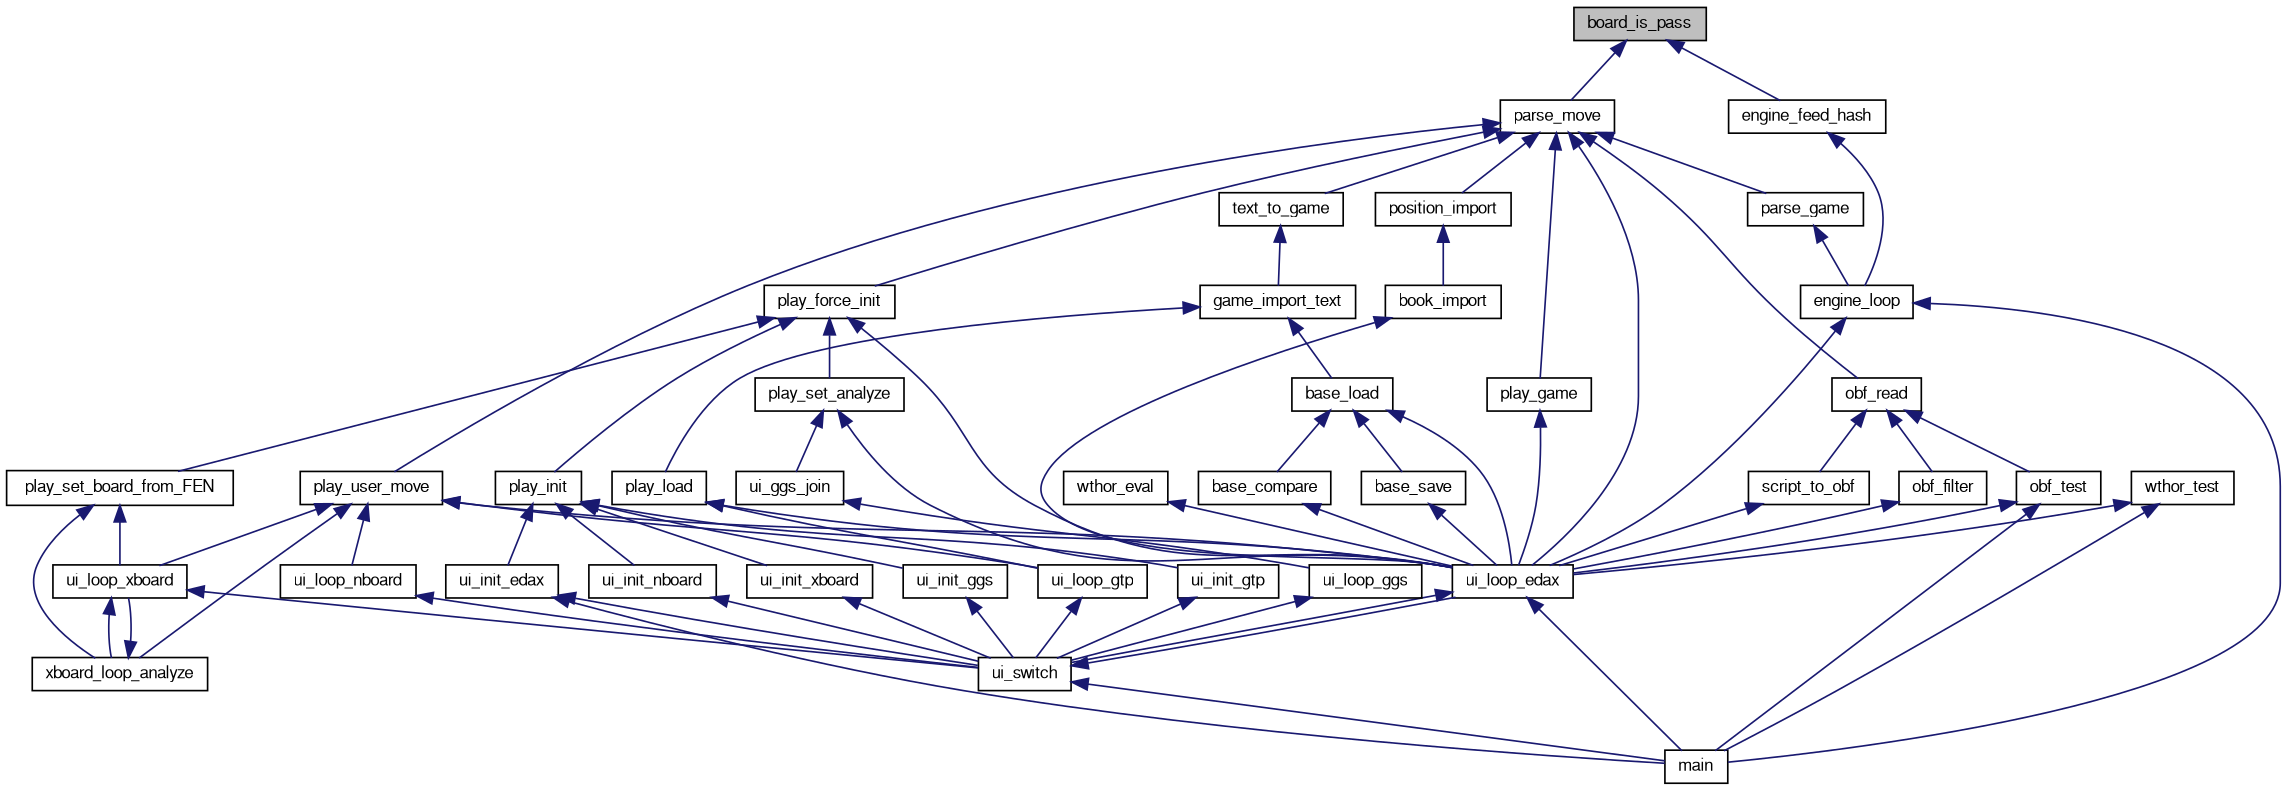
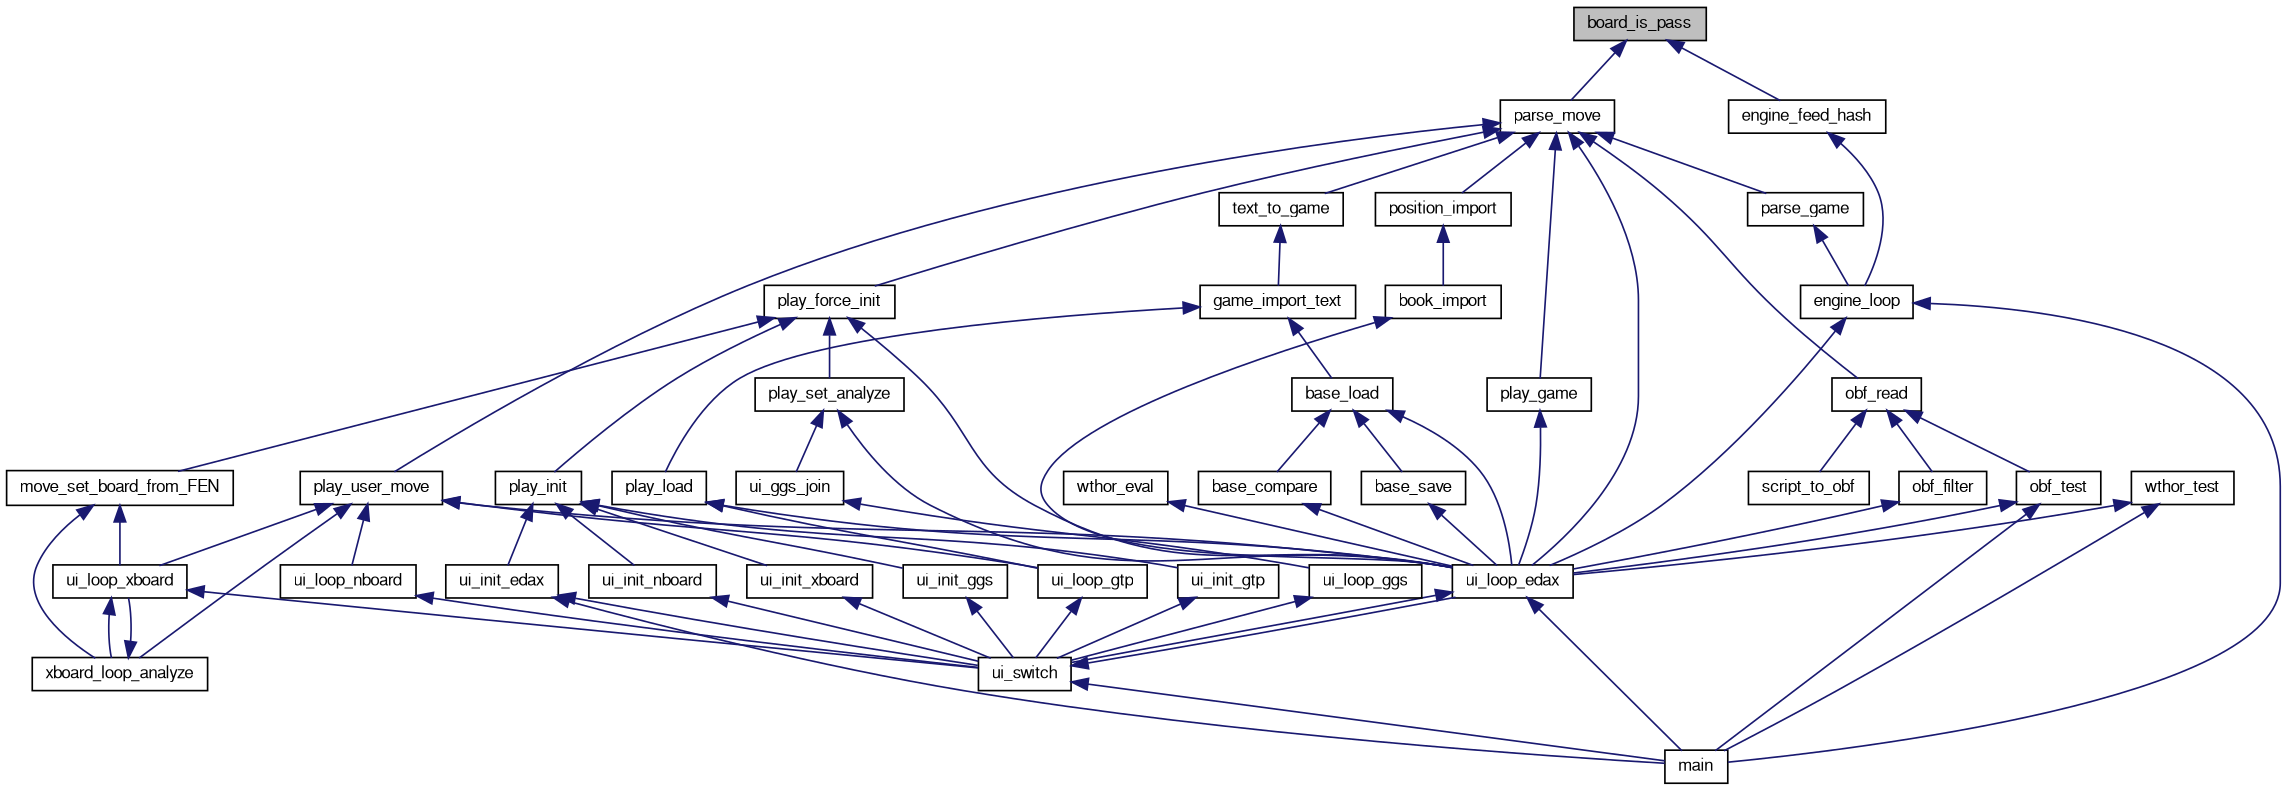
(120, 488) -> (120, 488)
(1653, 537) -> none
